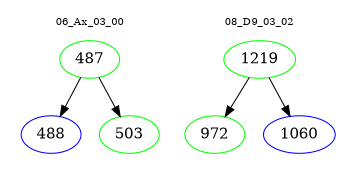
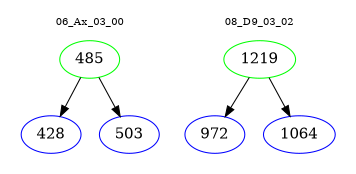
(90, 59) -> (90, 59)
(51, 135) -> (51, 135)
(129, 135) -> (129, 135)
(215, 135) -> (215, 135)
(299, 135) -> (299, 135)
